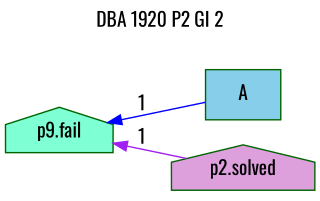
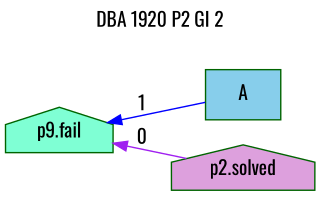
(142, 139) -> (142, 139)
